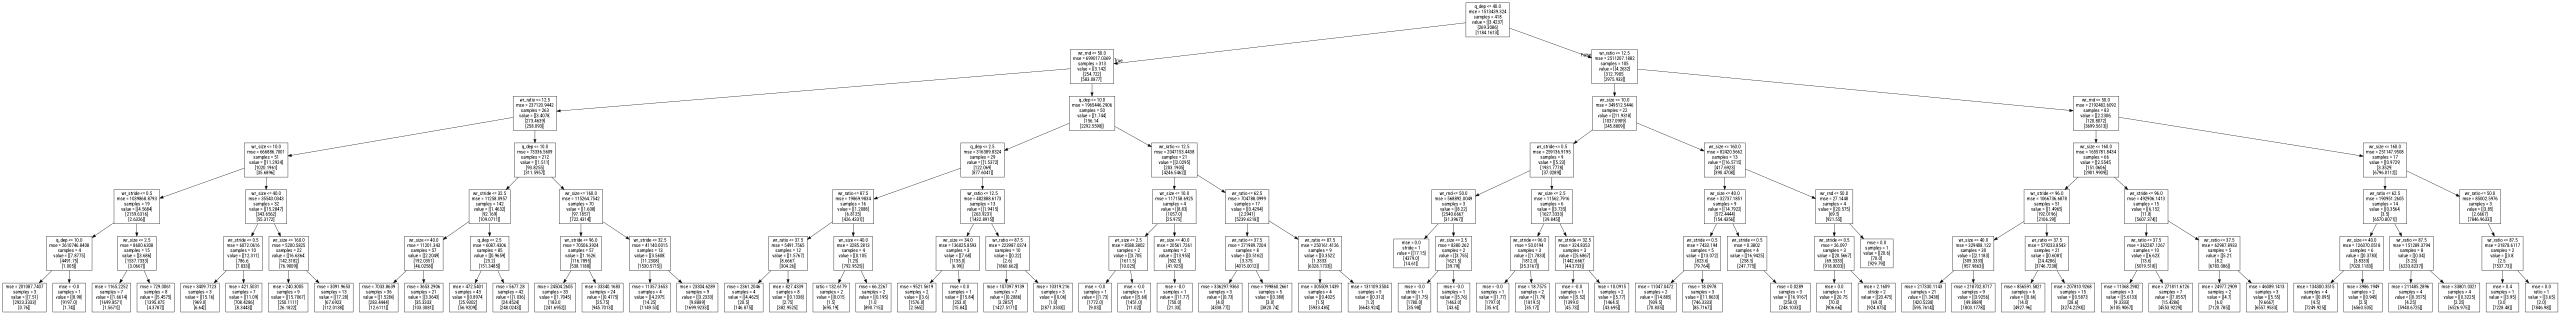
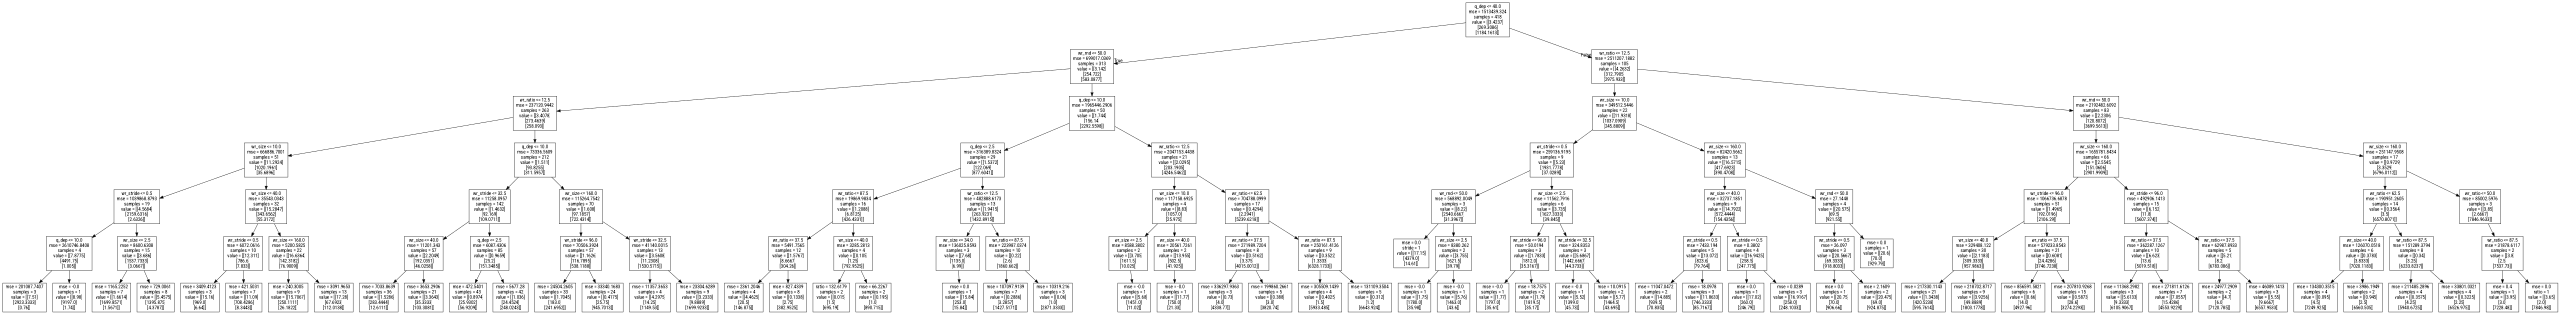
(200, 298) -> (200, 298)
(917, 298) -> none
(1095, 298) -> none
(1414, 298) -> (1414, 298)
none -> (1746, 298)
(1877, 298) -> (1877, 298)
